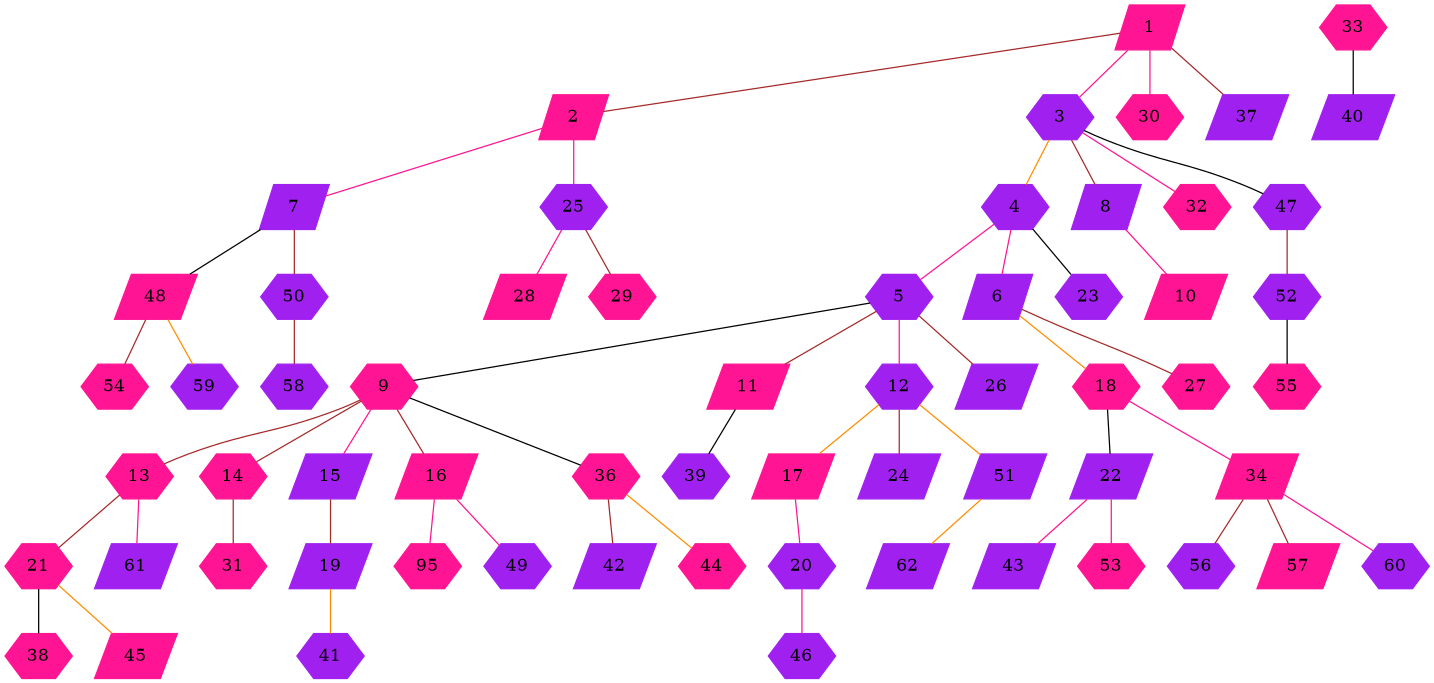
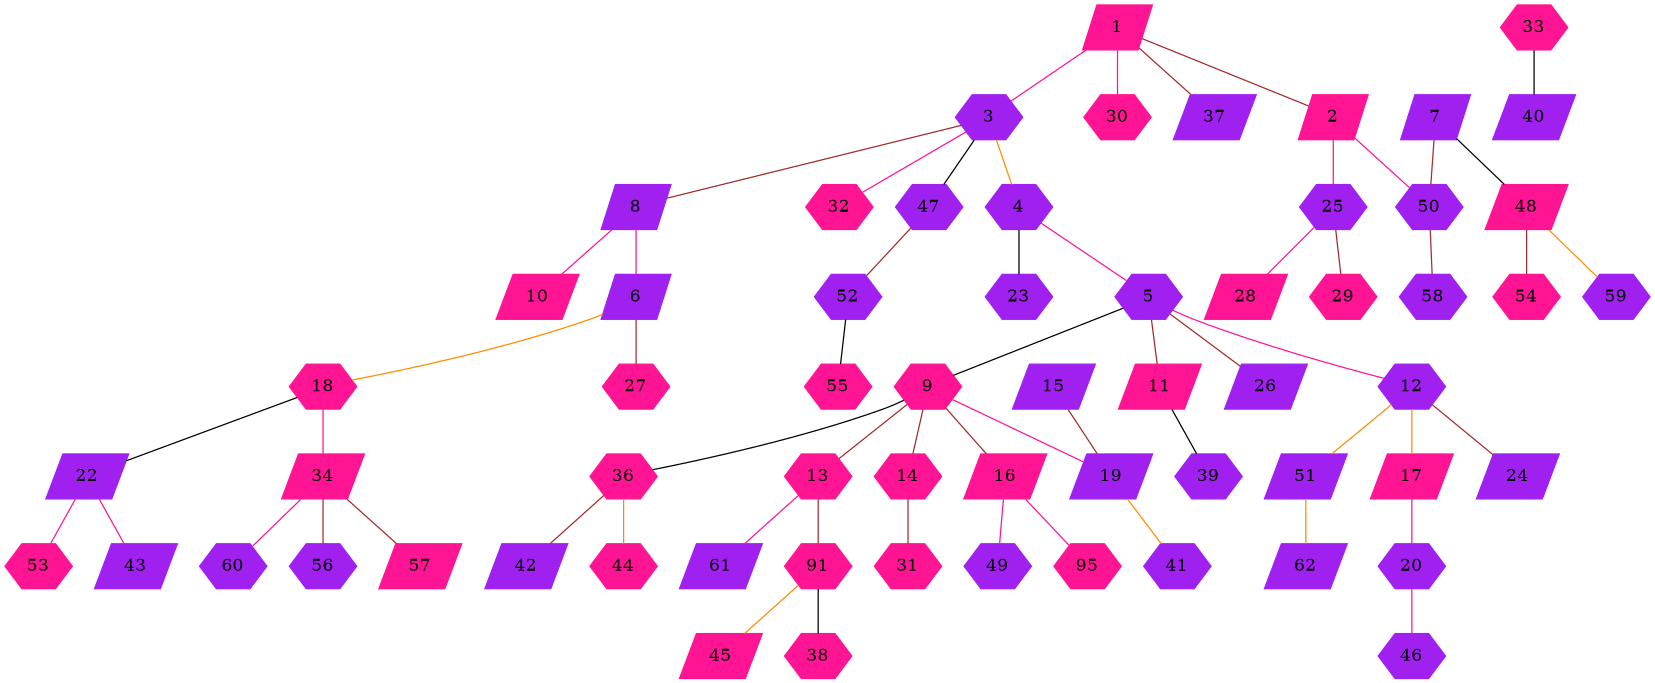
(434, 162) -> (1382, 163)
(1006, 252) -> (636, 252)
(357, 432) -> (1018, 431)
(39, 566) -> (818, 566)
